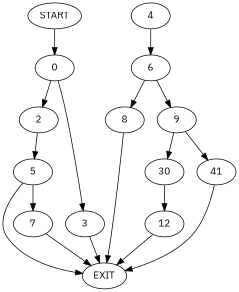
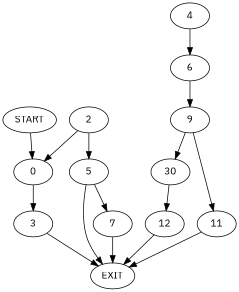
(48, 90) -> (64, 143)
(125, 120) -> none
(216, 172) -> (217, 224)
